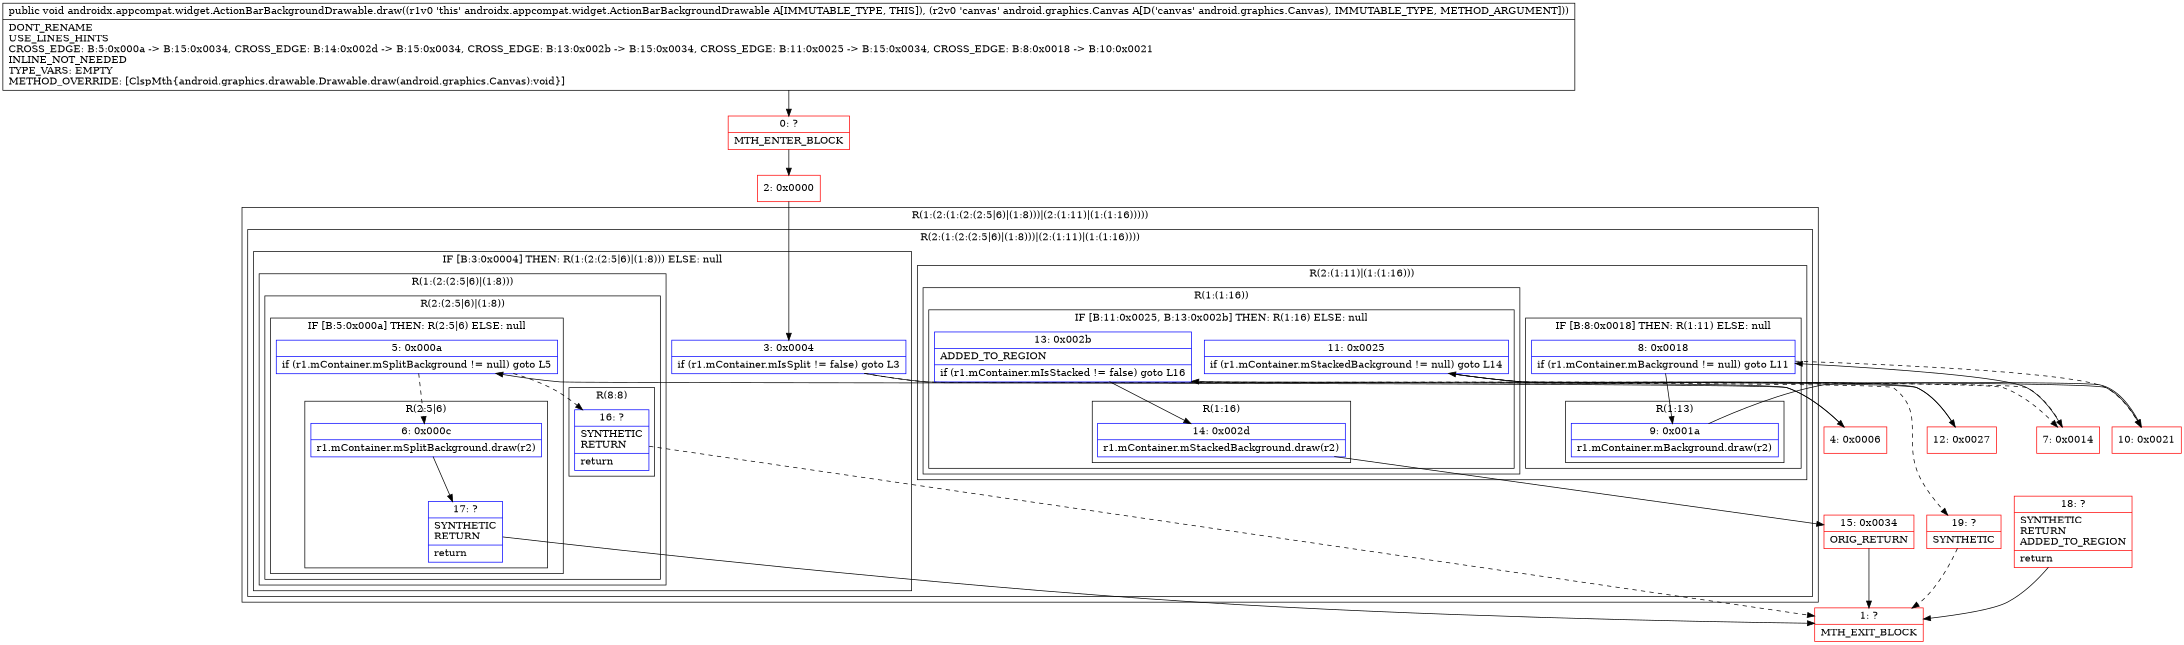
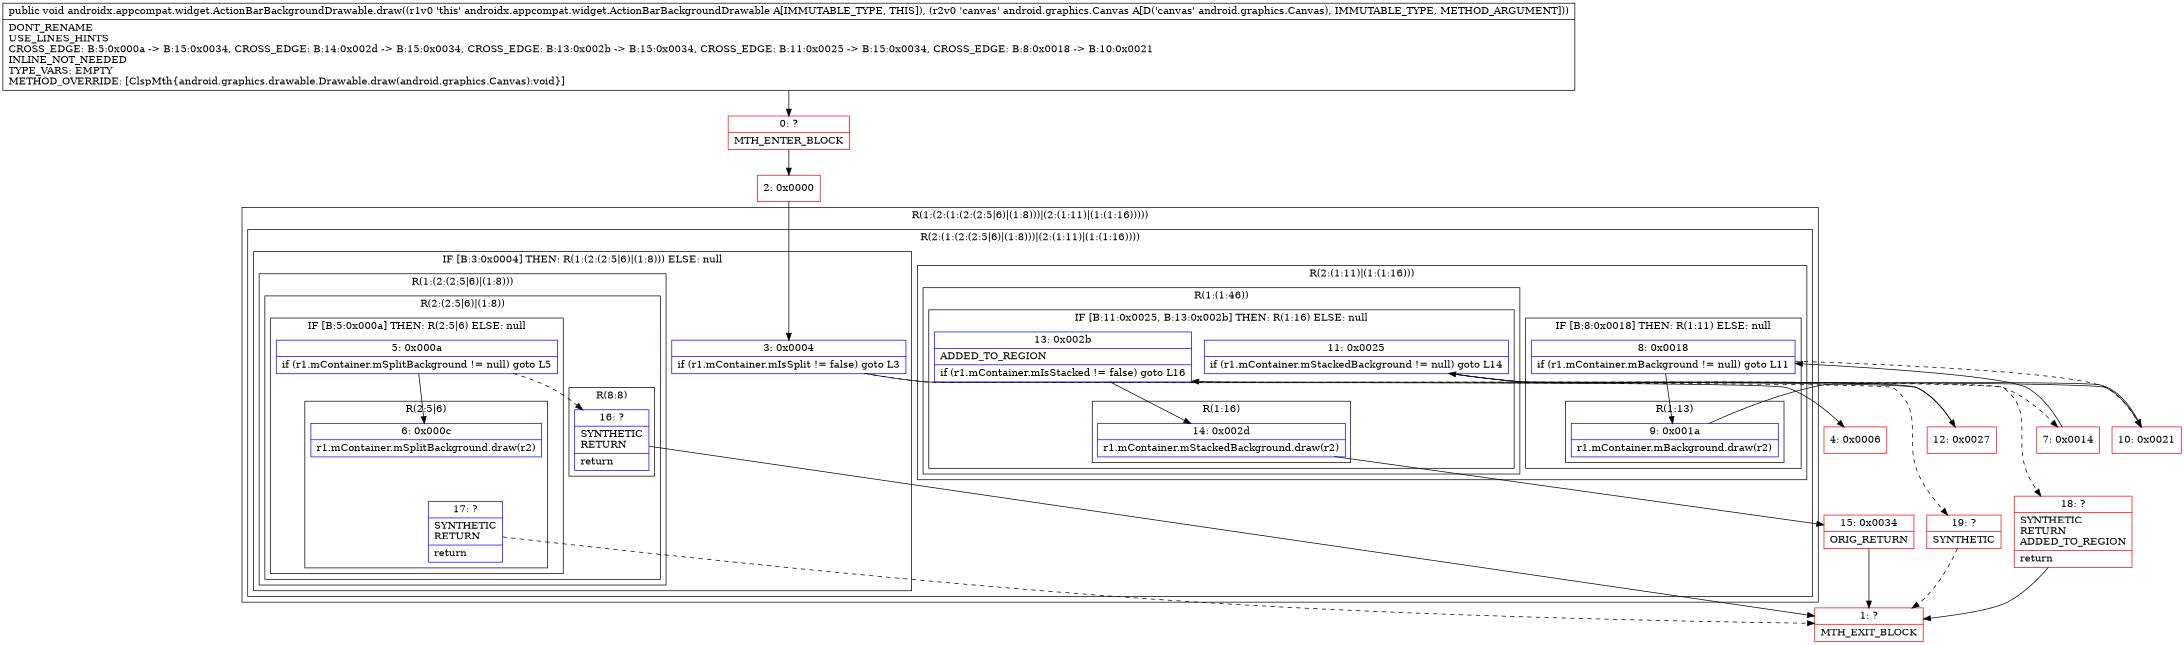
(1221, 296) -> (1221, 296)
(875, 383) -> none
(1761, 383) -> (1782, 382)
(421, 395) -> (421, 395)
(441, 476) -> none
(1228, 531) -> (1228, 531)
(1056, 592) -> (1056, 592)
